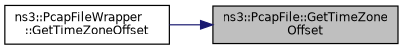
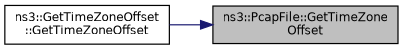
(87, 25) -> (87, 25)
